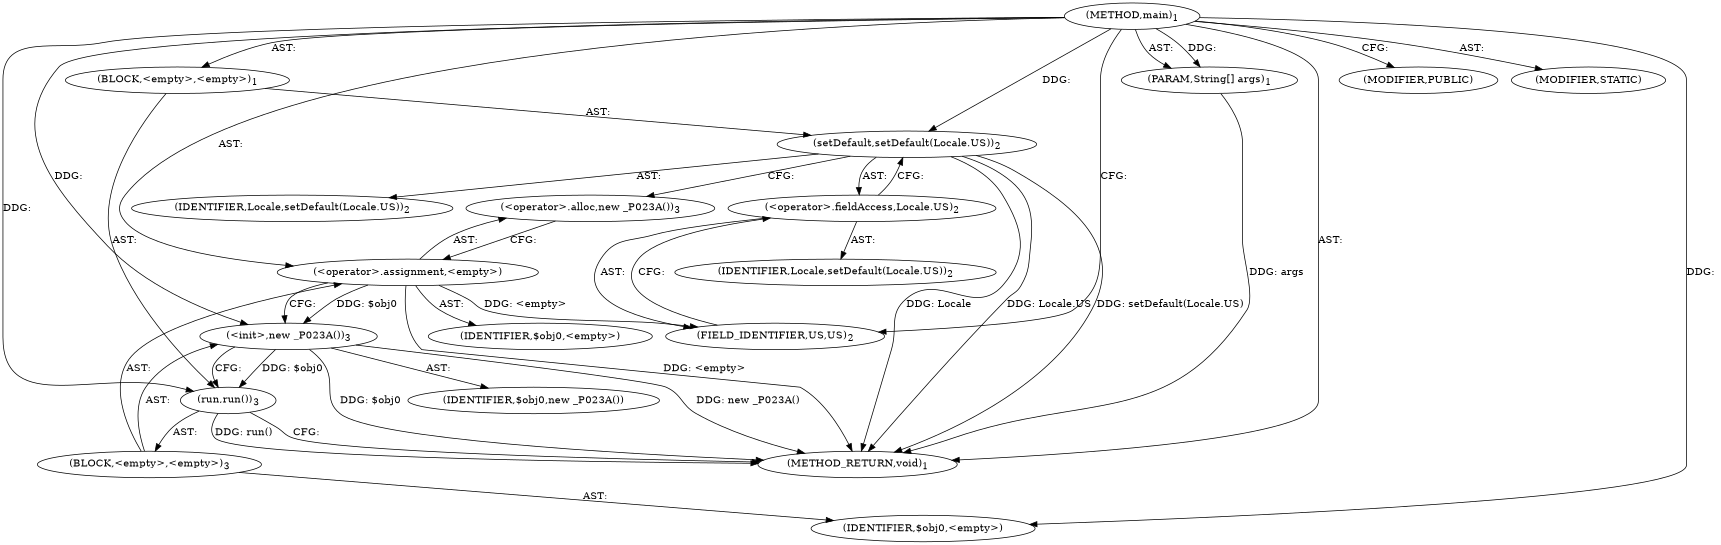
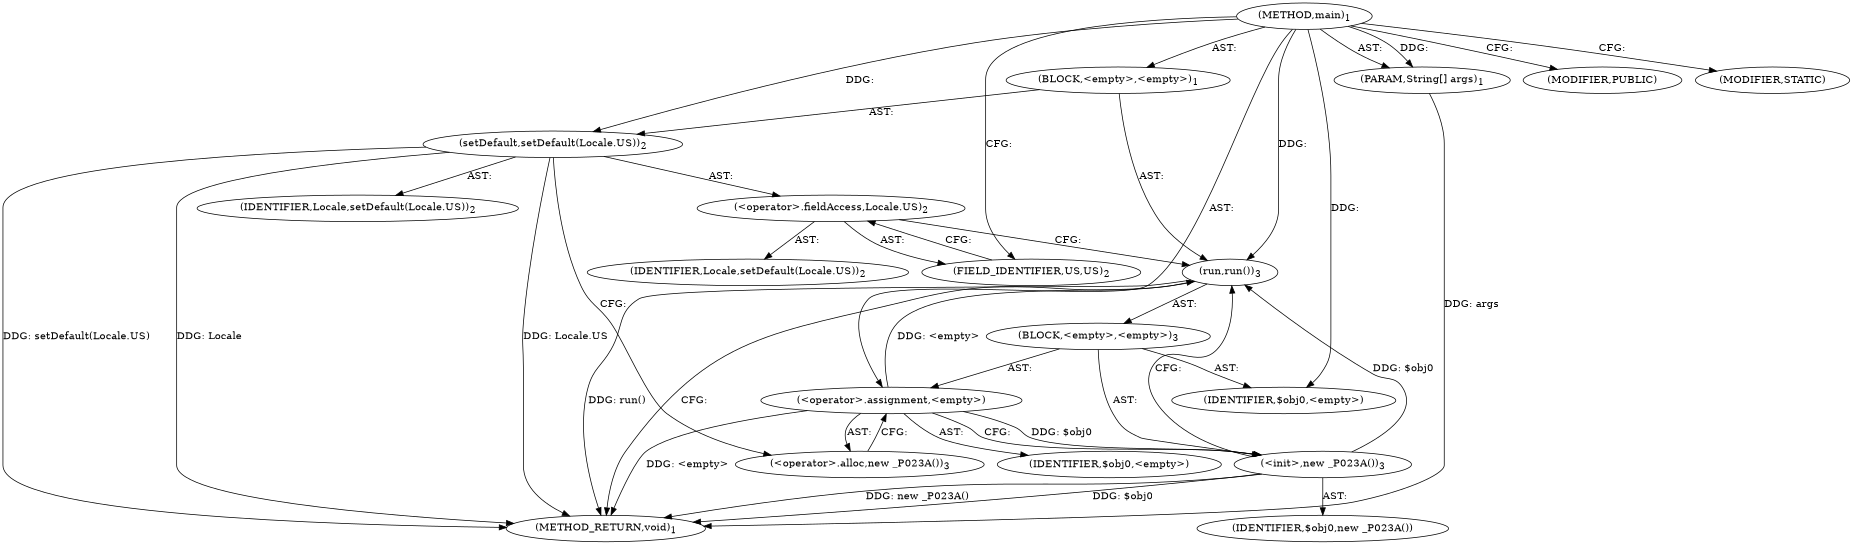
(242, 41) -> none
(1474, 48) -> (1614, 48)
(891, 181) -> (1041, 242)
(561, 319) -> (988, 294)
(1318, 351) -> none
